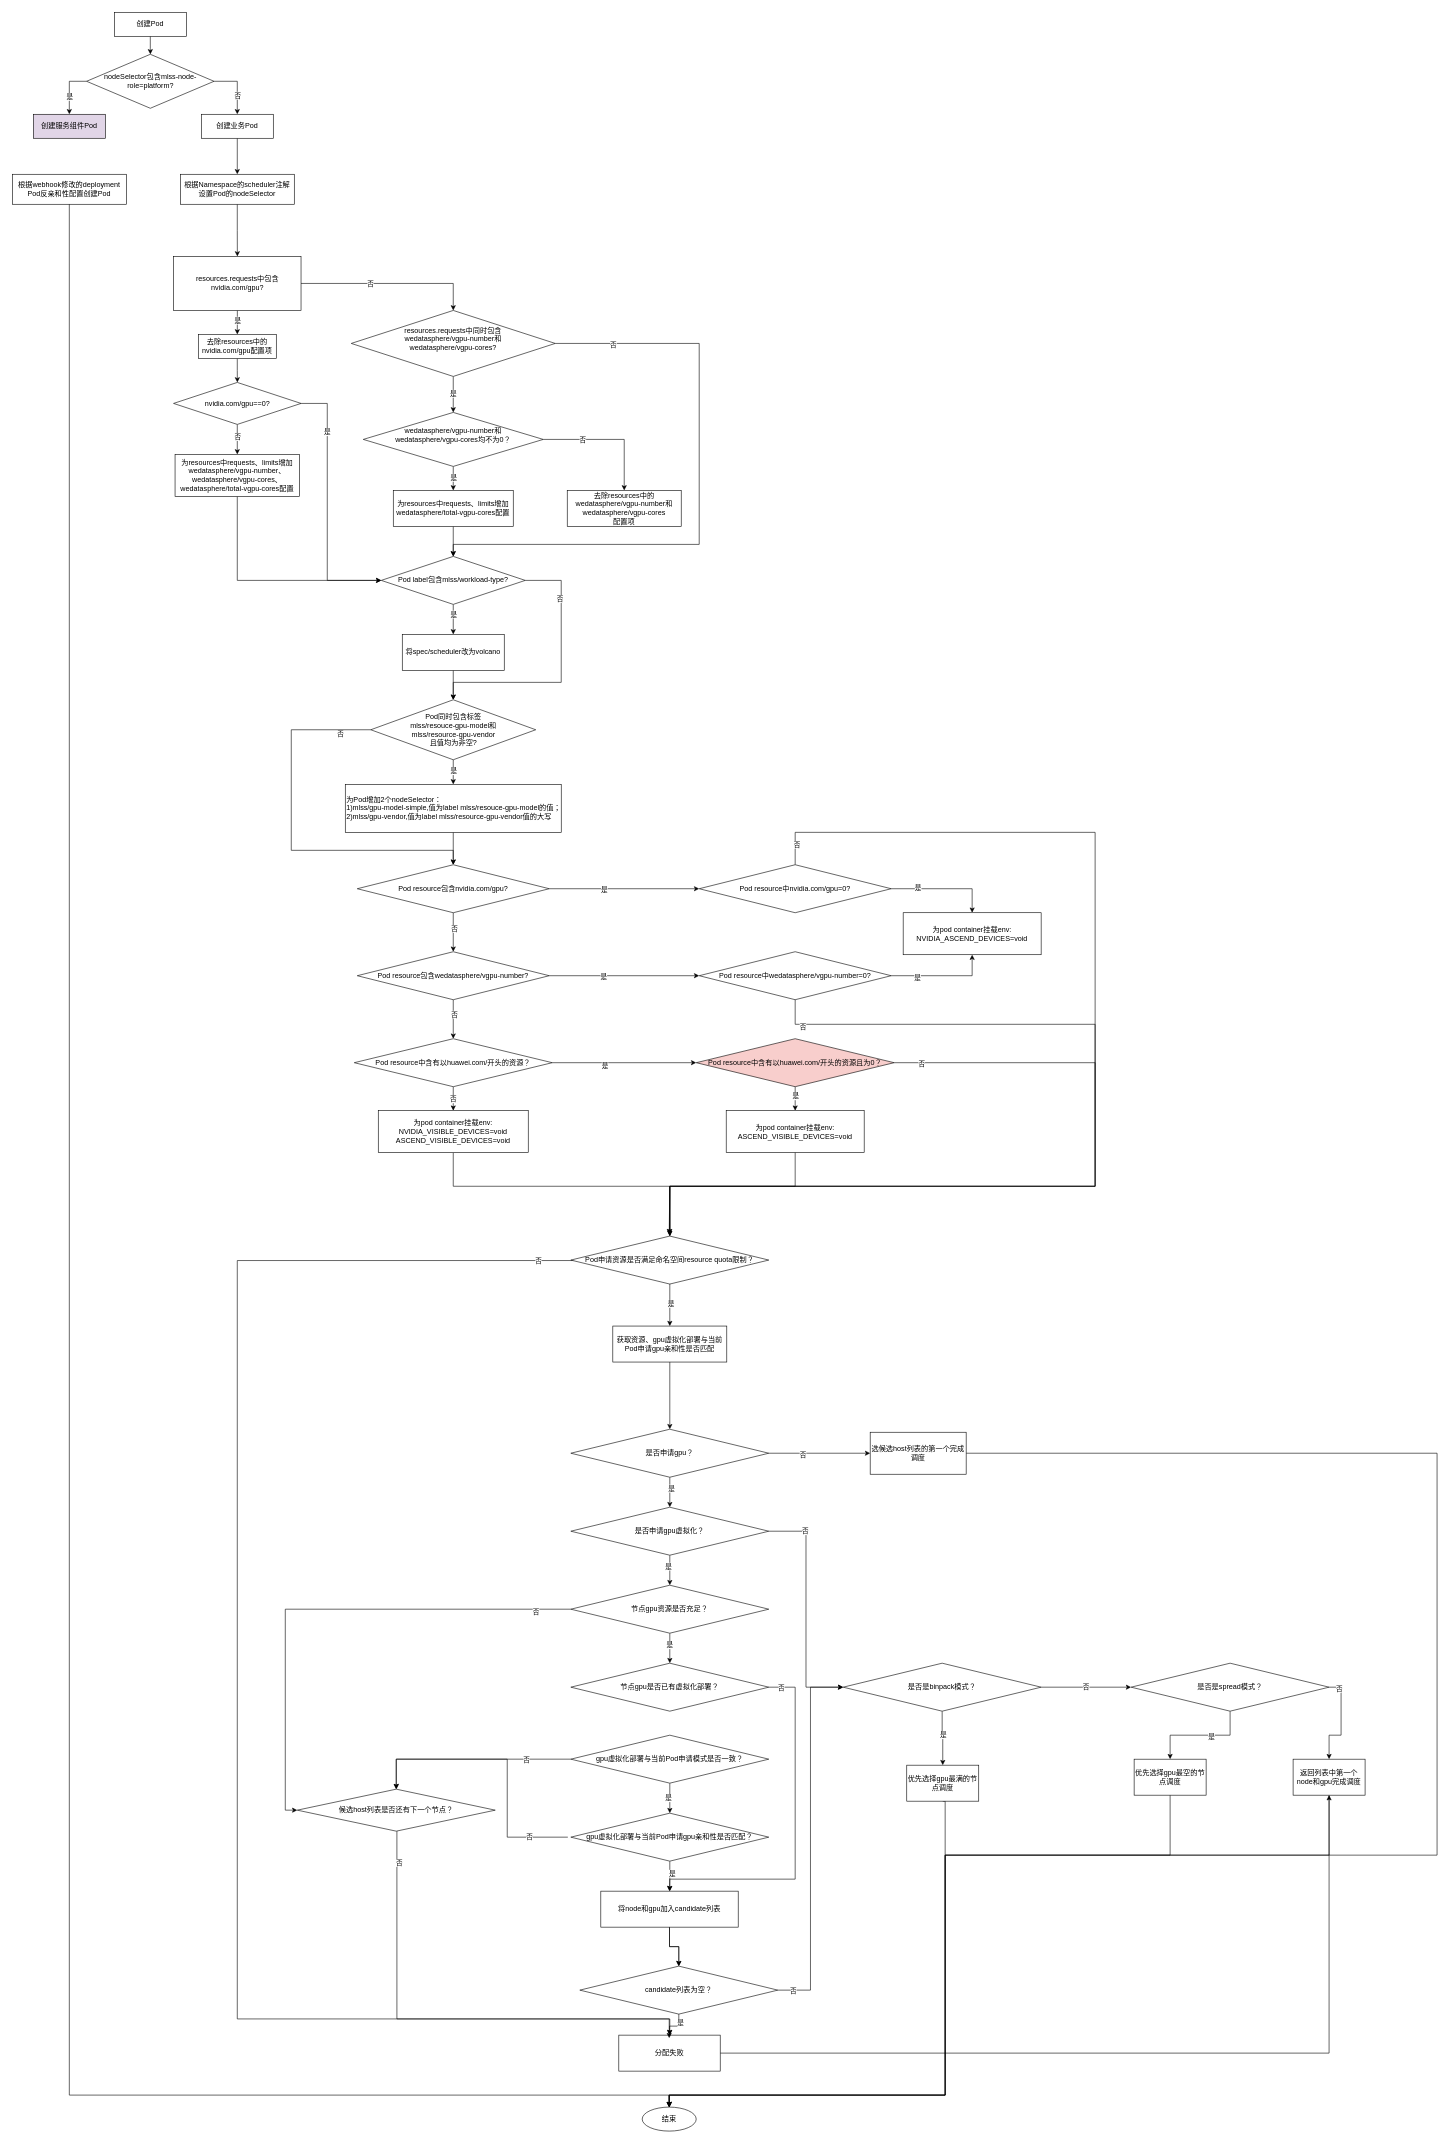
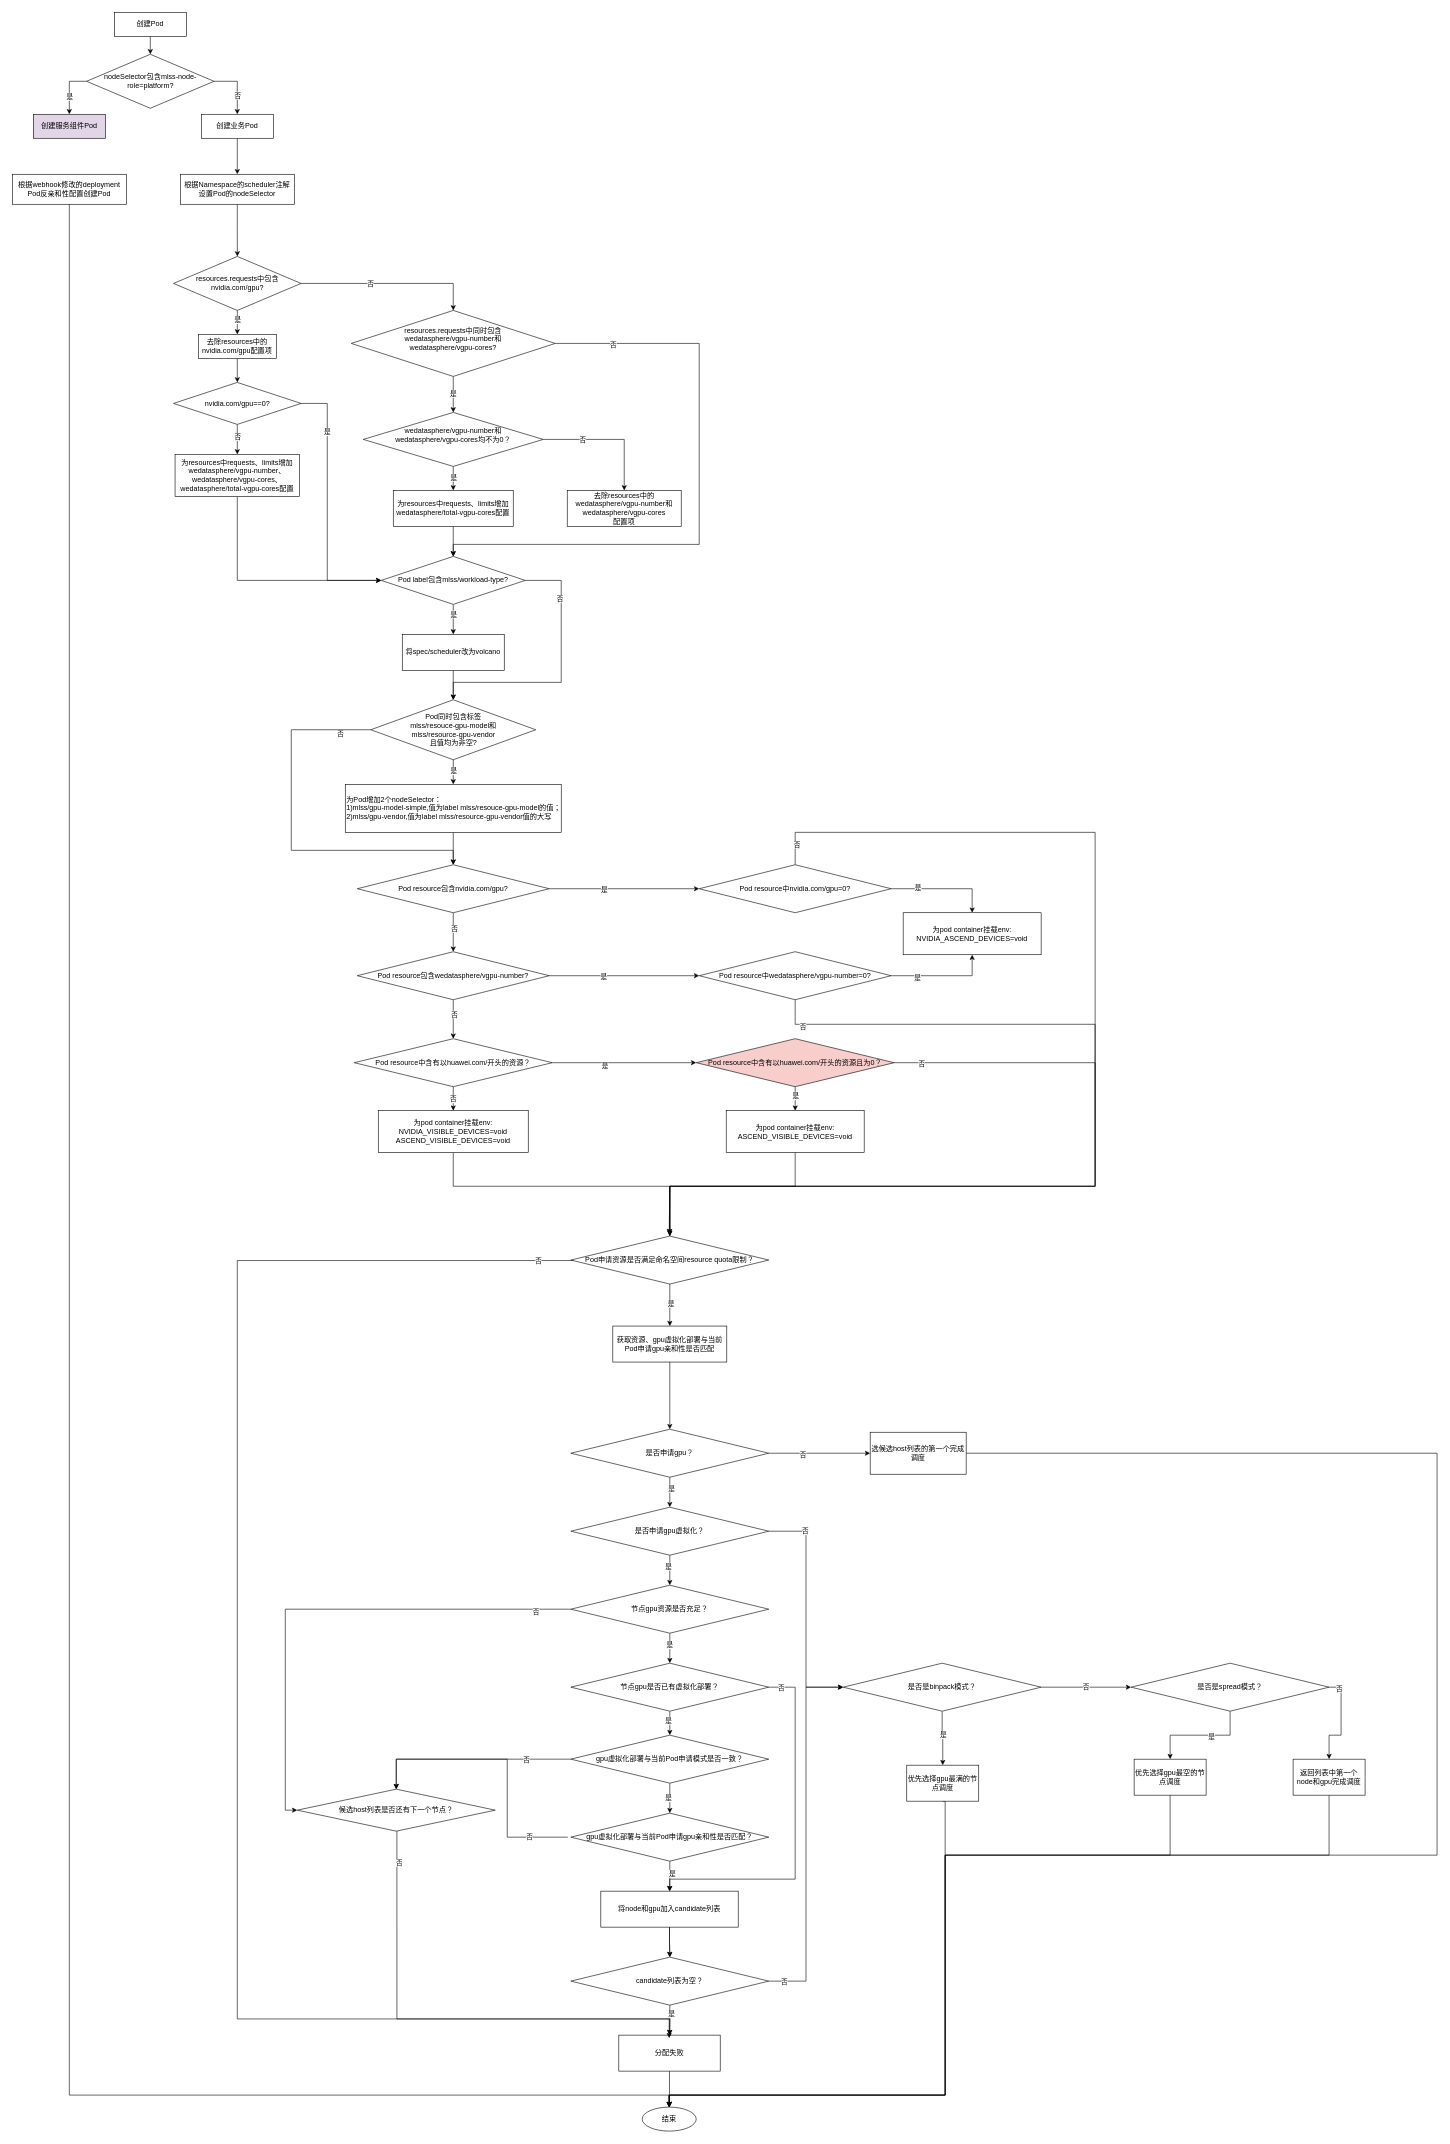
(237, 284) -> (237, 284)
none -> (670, 1723)
(679, 1991) -> (670, 1982)
(1122, 2054) -> (670, 2082)
